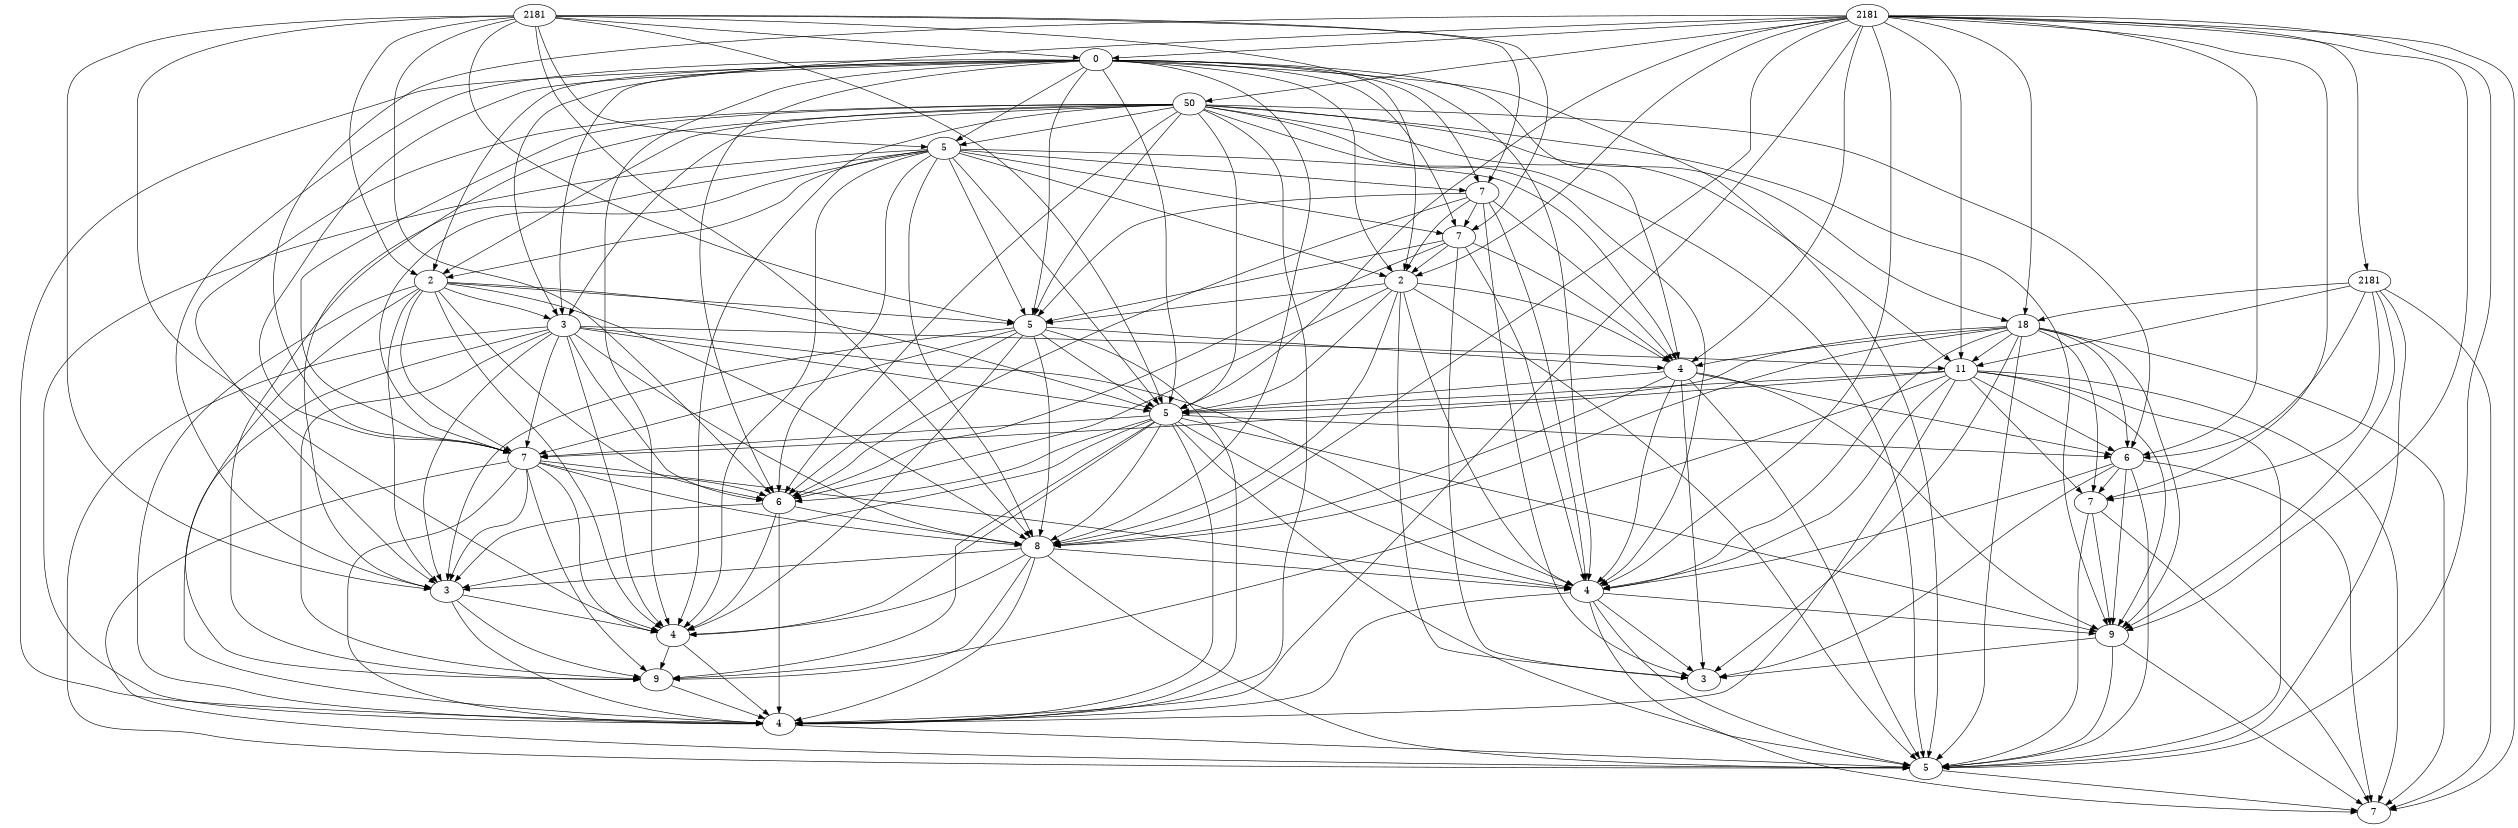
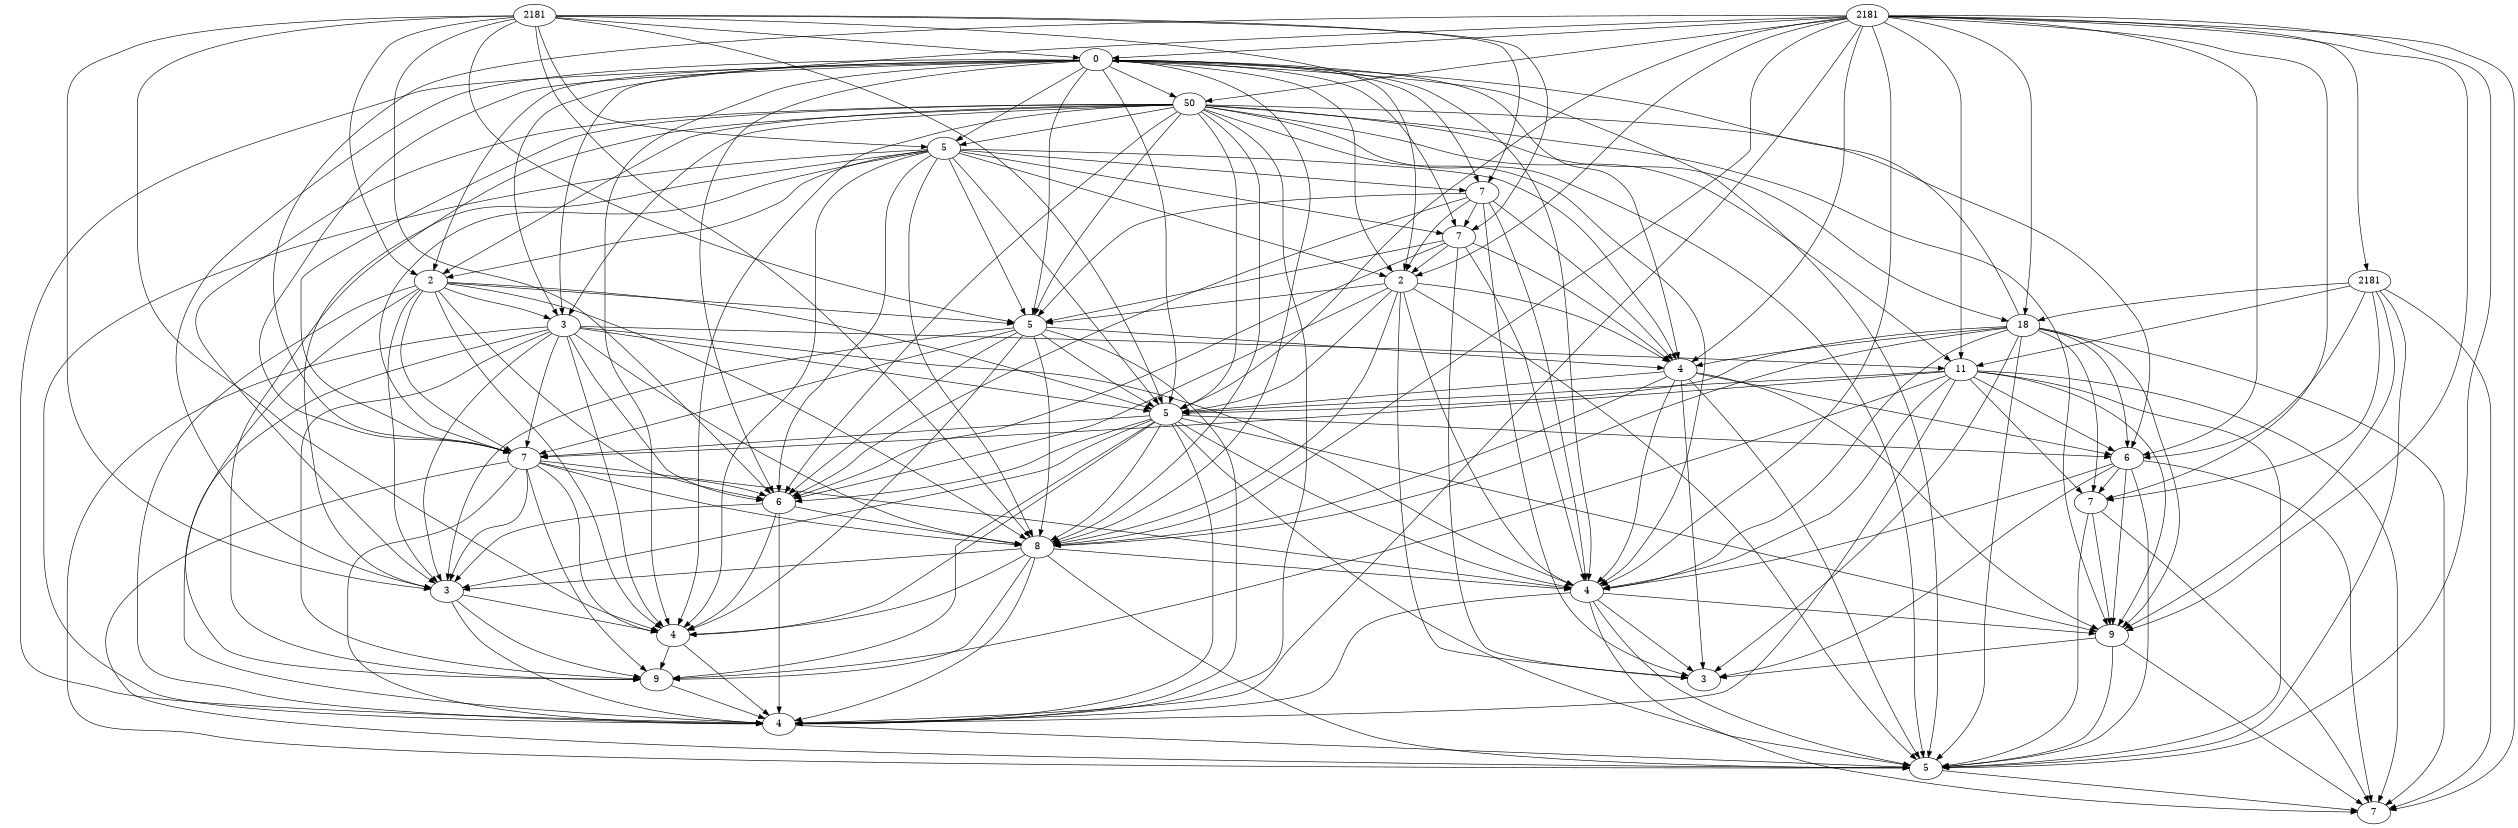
none -> (1140, 81)
(1995, 346) -> (1609, 98)
none -> (1253, 359)
